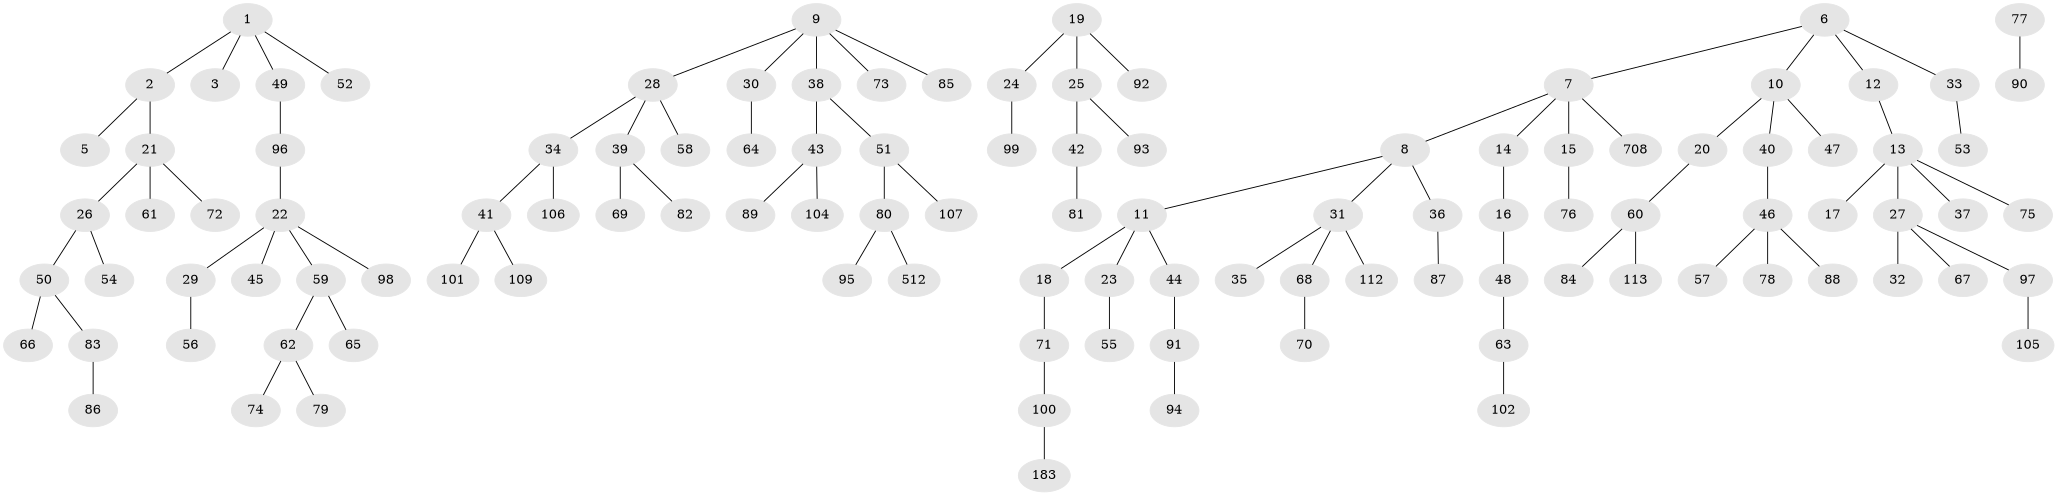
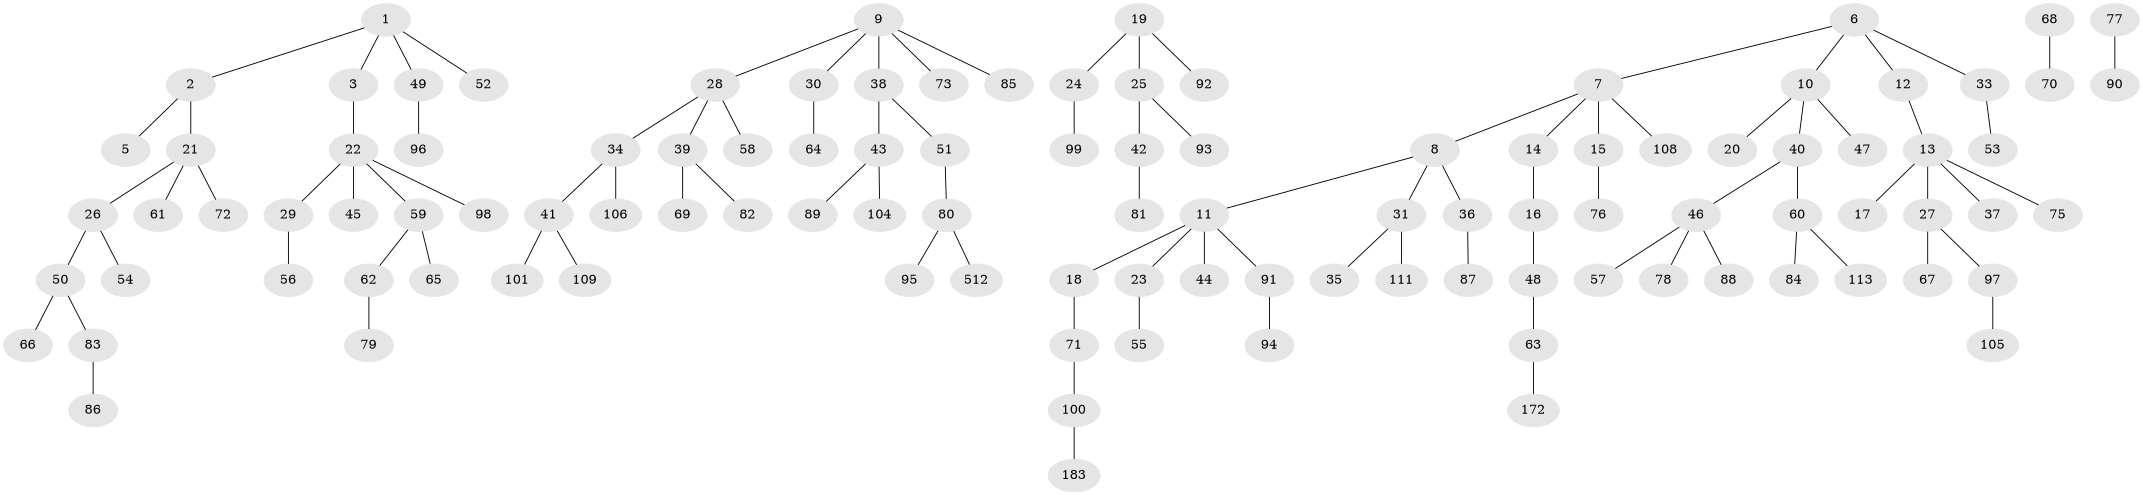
(1636, 150) -> (1665, 150)
(280, 183) -> (354, 118)
(1669, 183) -> (1797, 183)
(951, 215) -> none
(1321, 248) -> none
(1372, 280) -> (1401, 280)
(1898, 280) -> none
(1175, 313) -> (1237, 248)
(256, 410) -> none
(1504, 410) -> (1533, 410)
